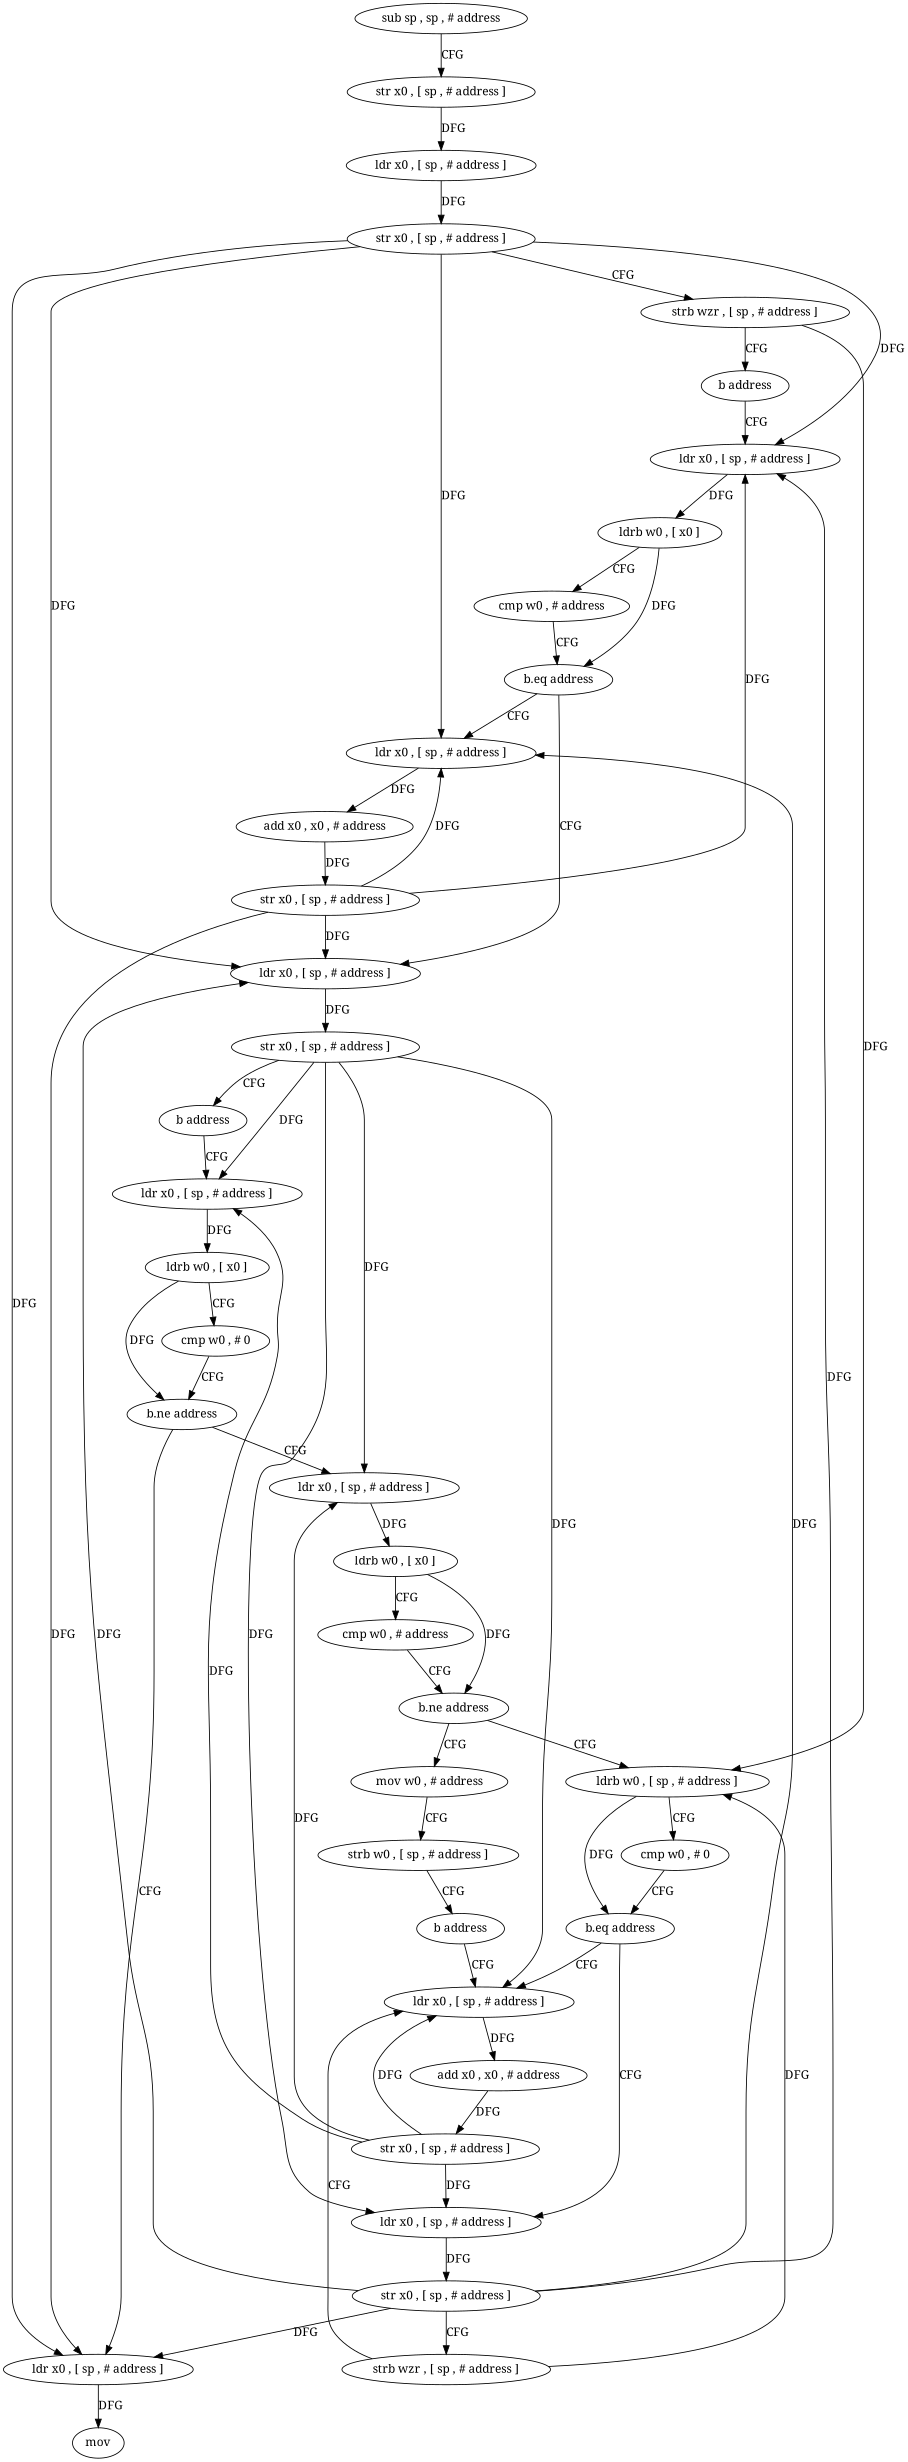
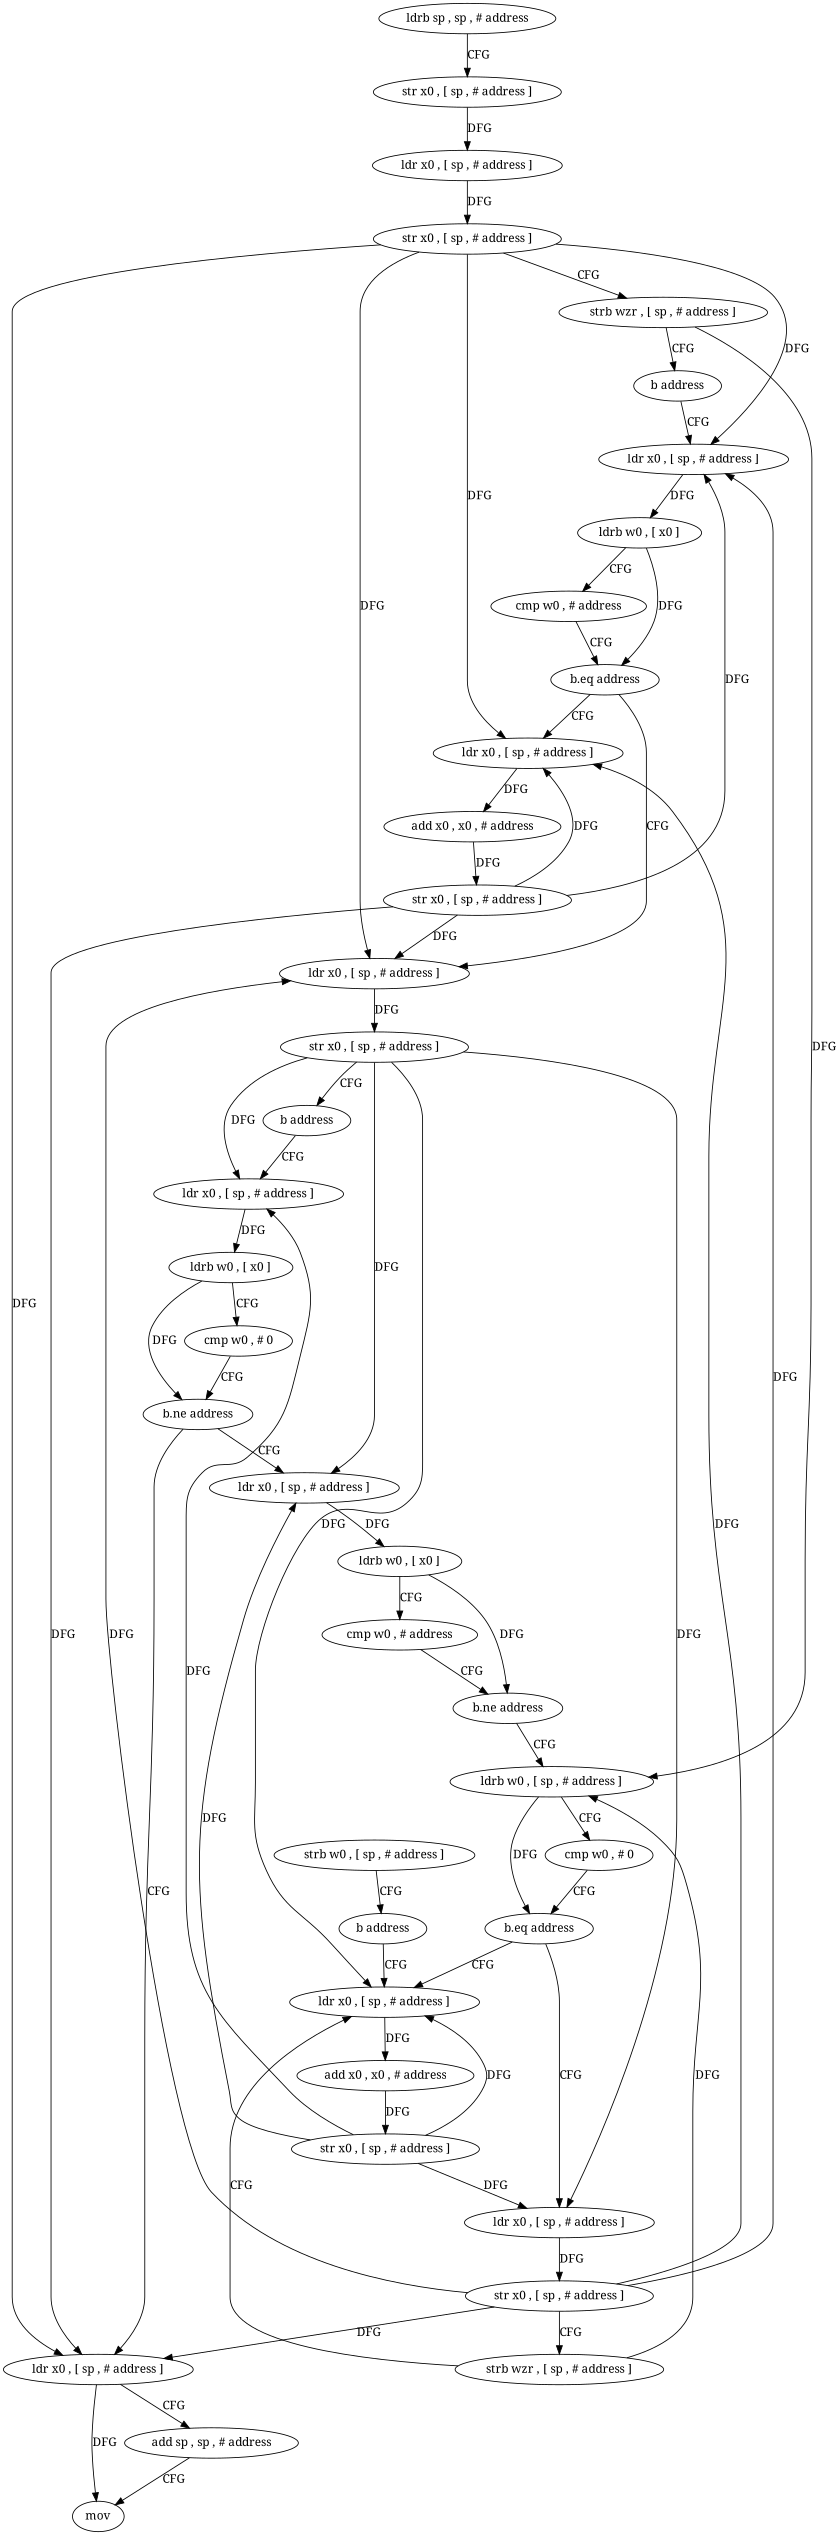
(441, 19) -> (467, 19)
(429, 1782) -> none
none -> (211, 2443)
